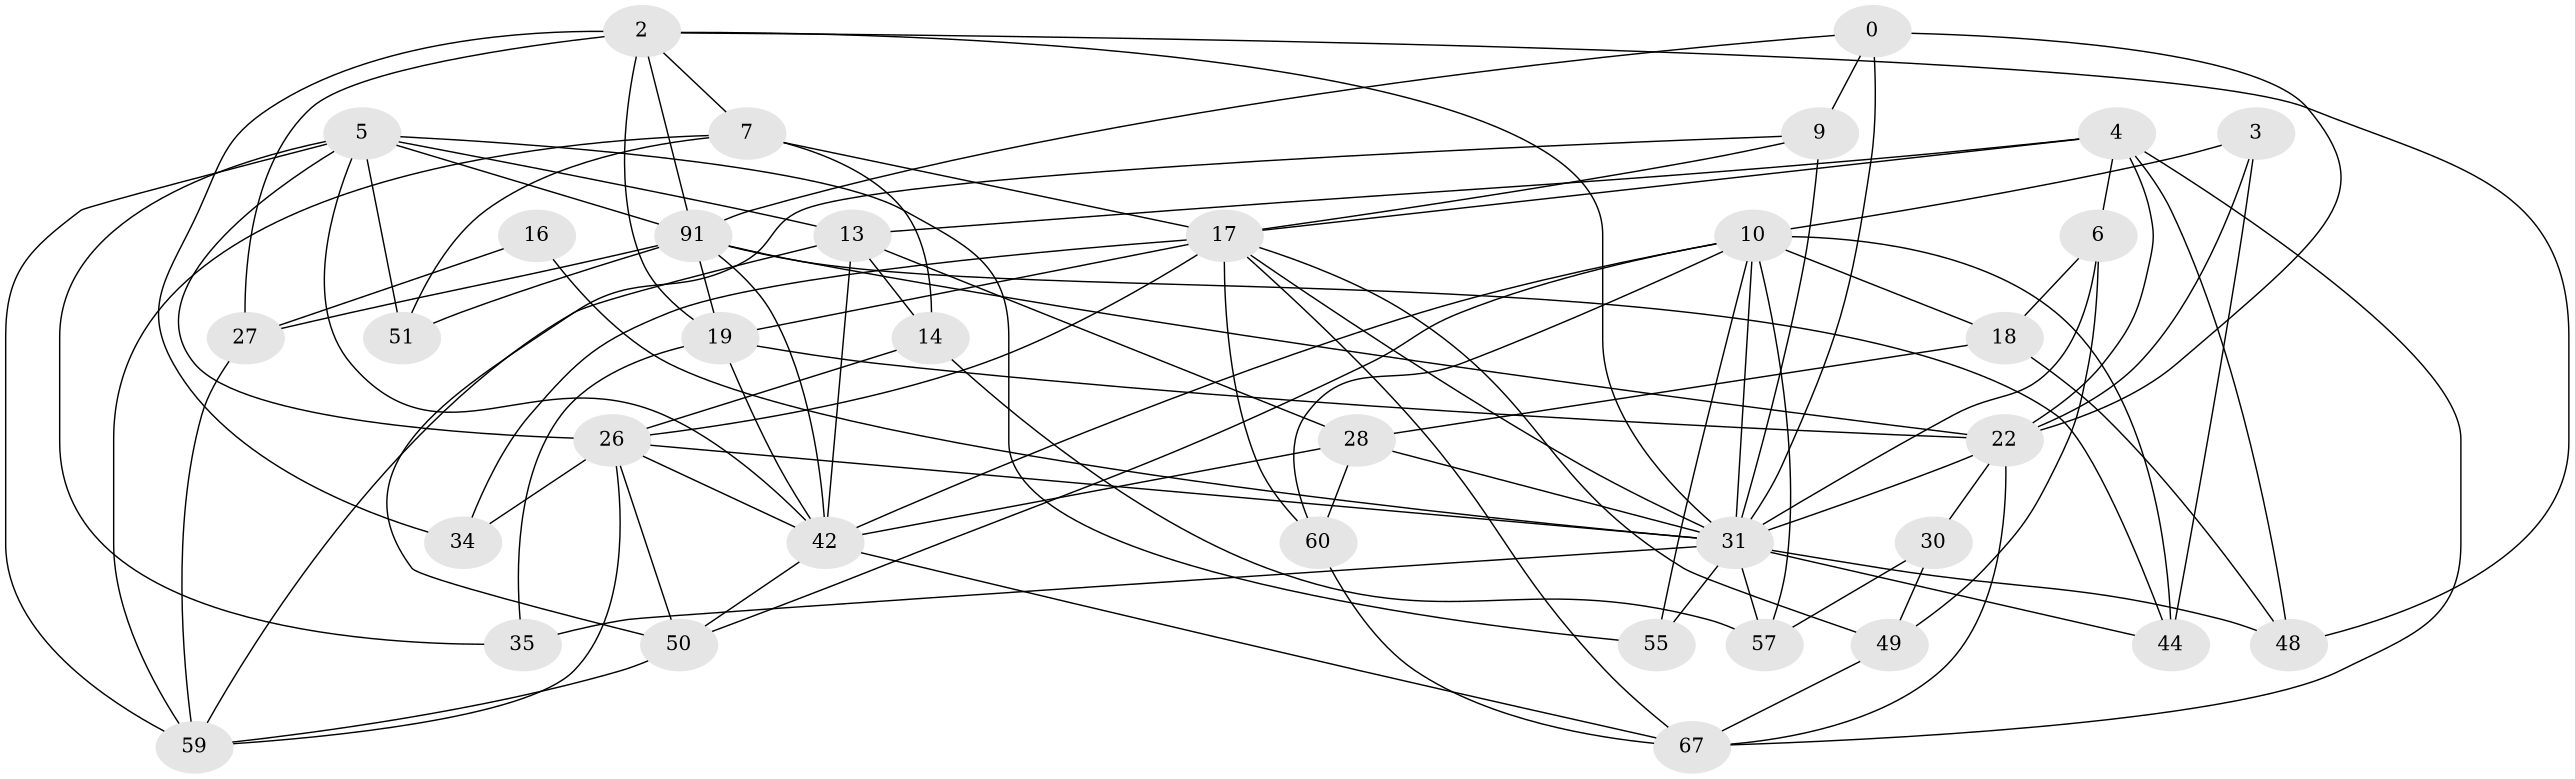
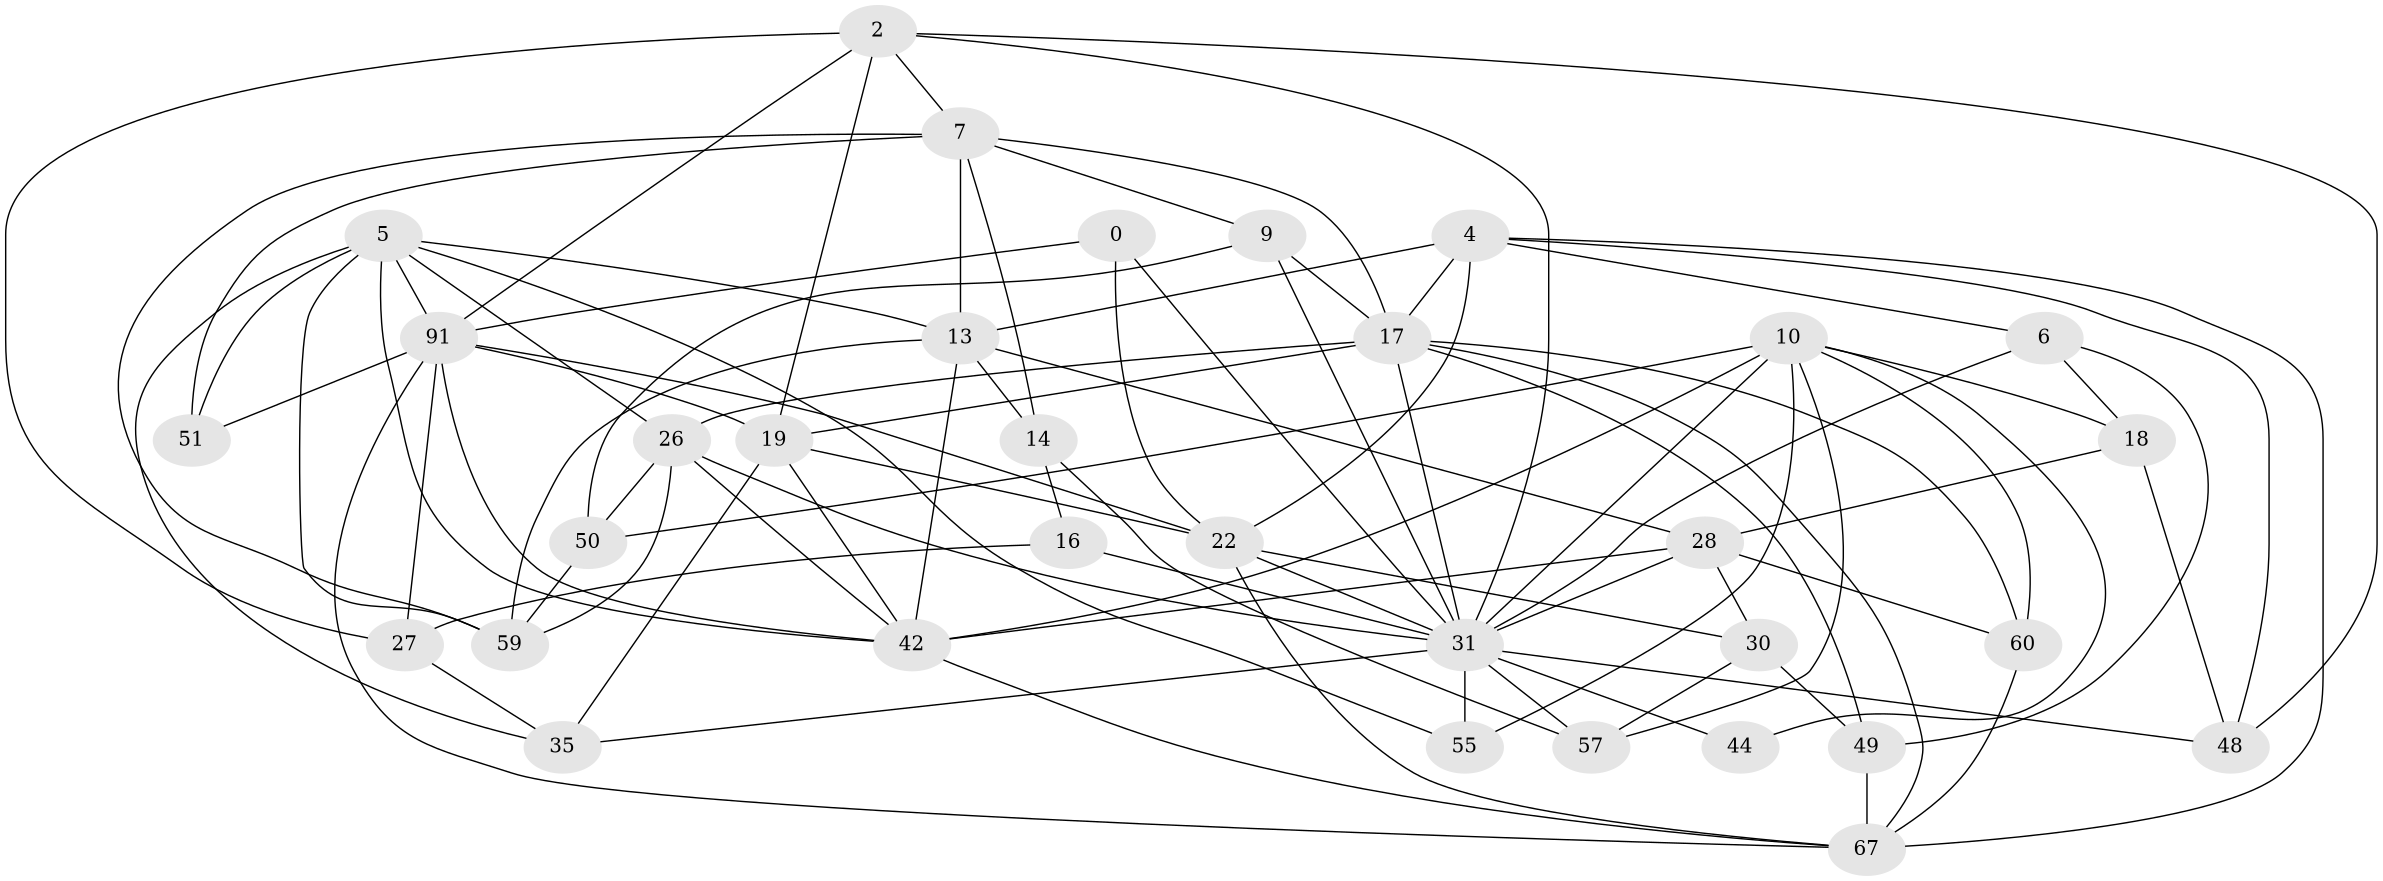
(1846, 82) -> (1114, 185)
(2256, 134) -> none
none -> (960, 236)
(1555, 301) -> (906, 812)
(772, 389) -> (1054, 492)
(183, 537) -> (484, 696)
(463, 543) -> none
(752, 594) -> none
none -> (1736, 602)
